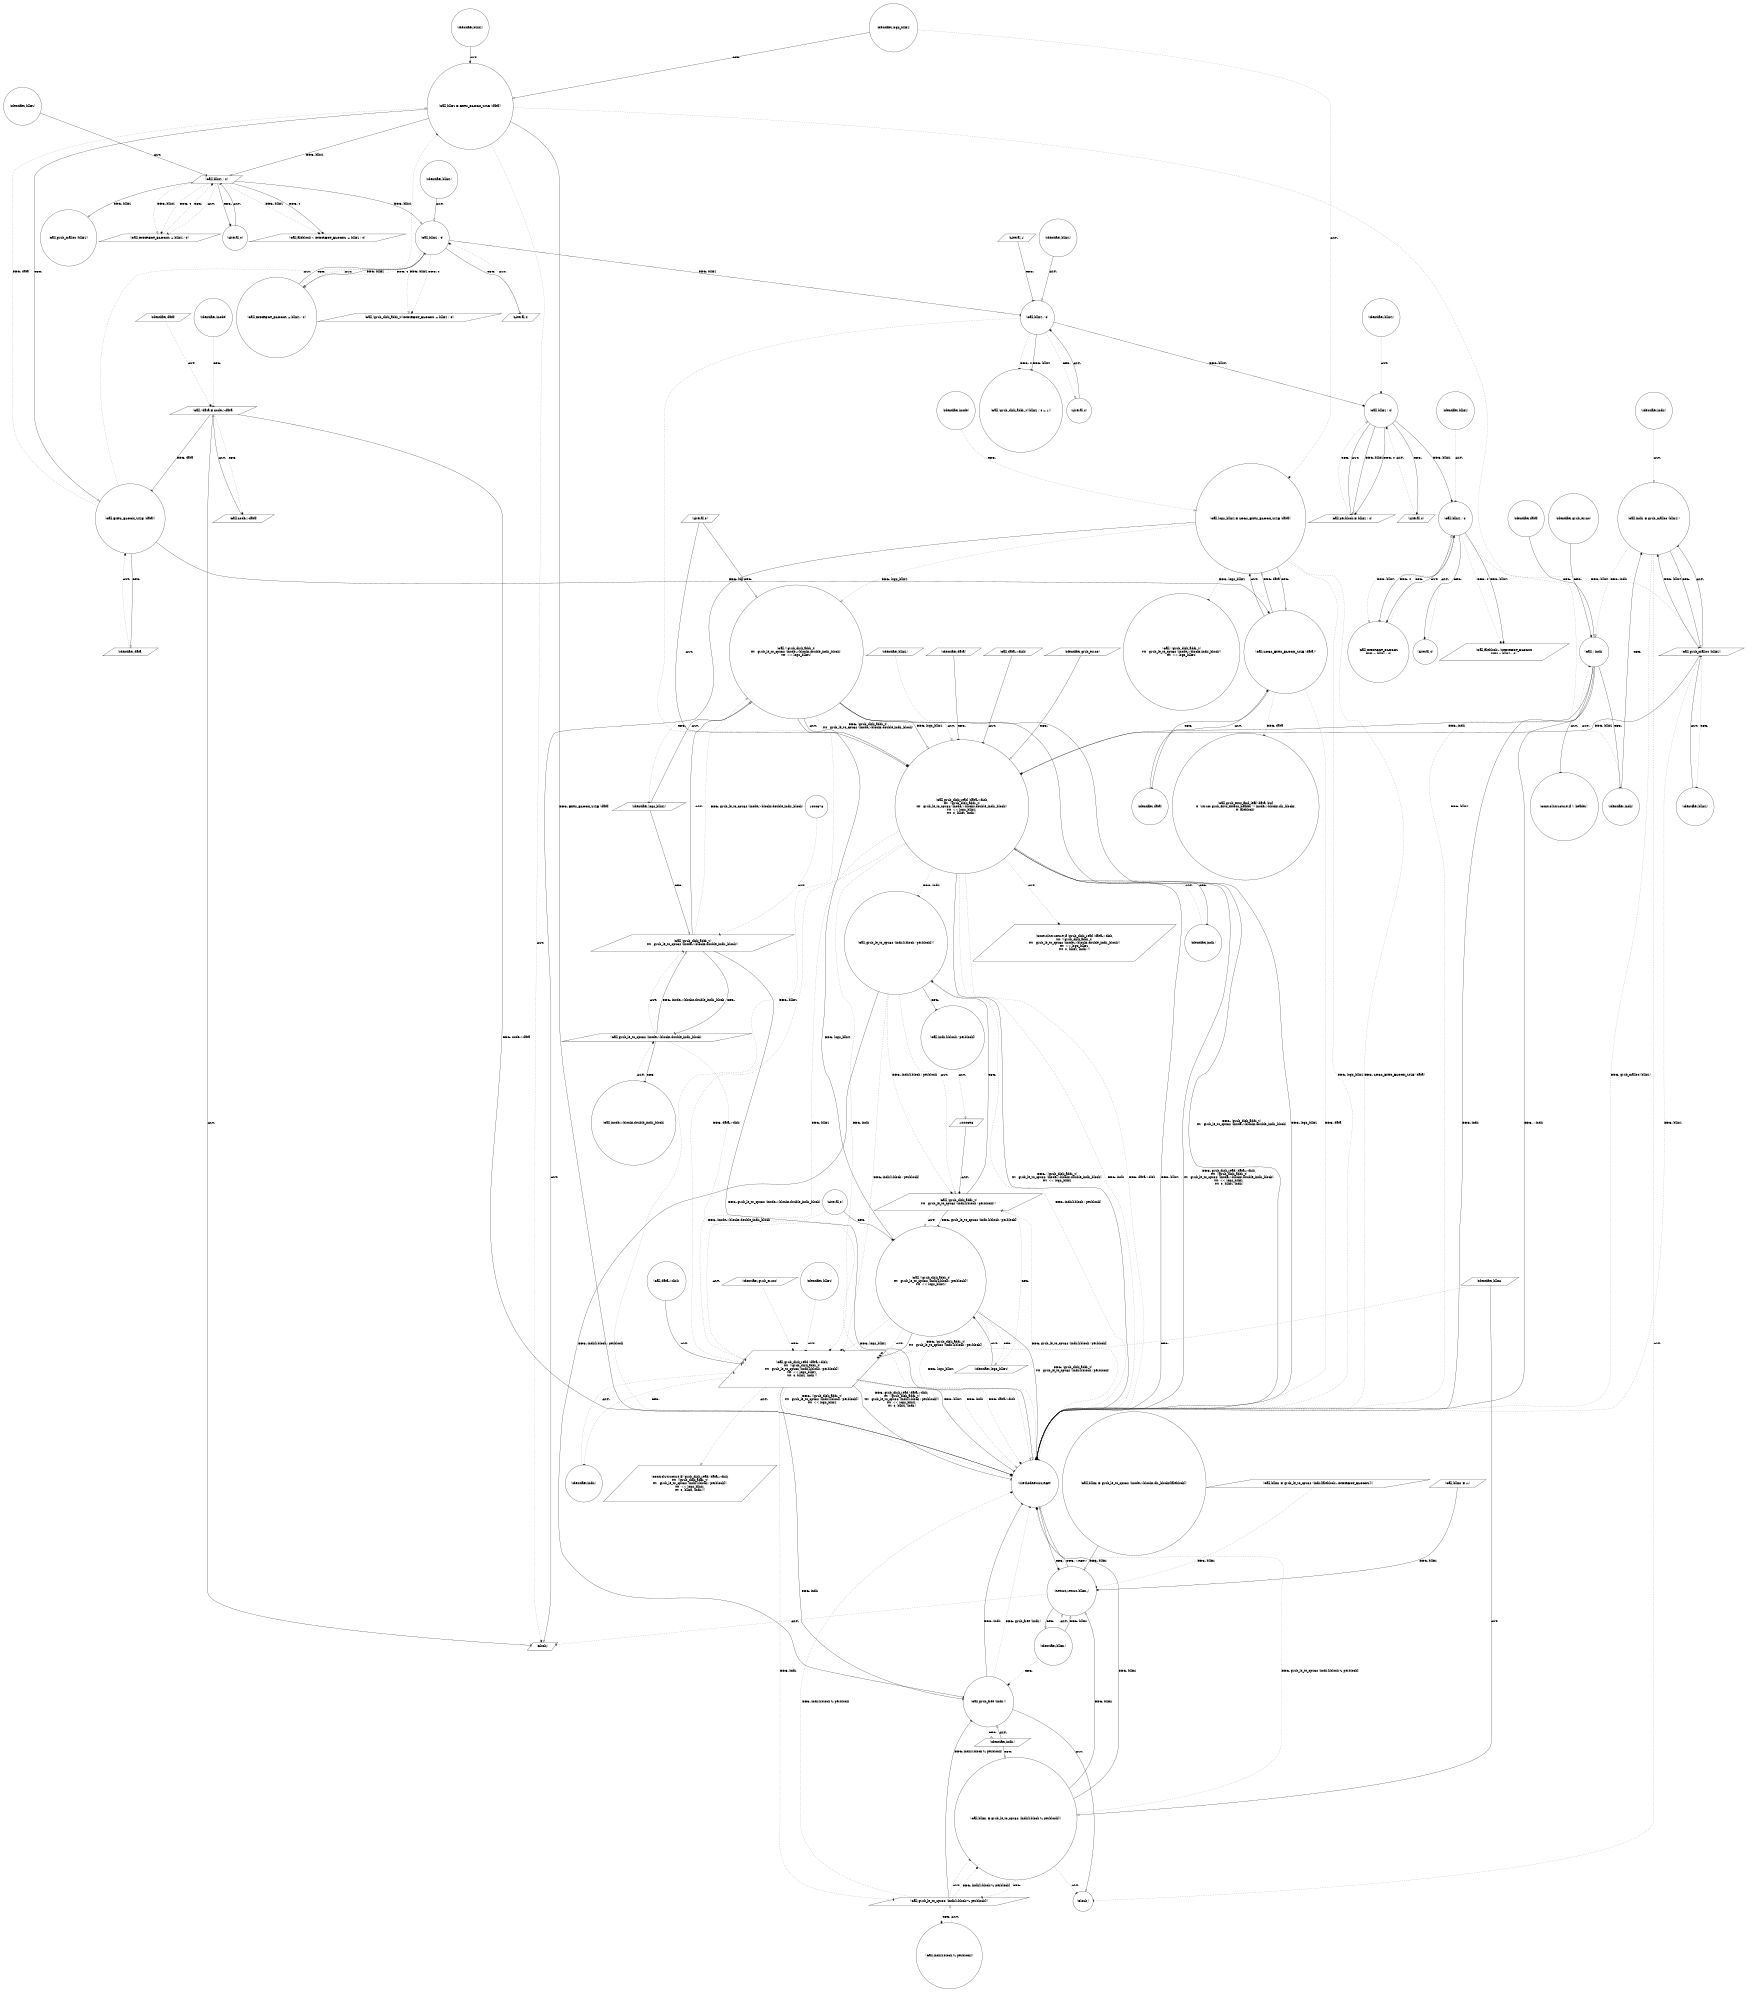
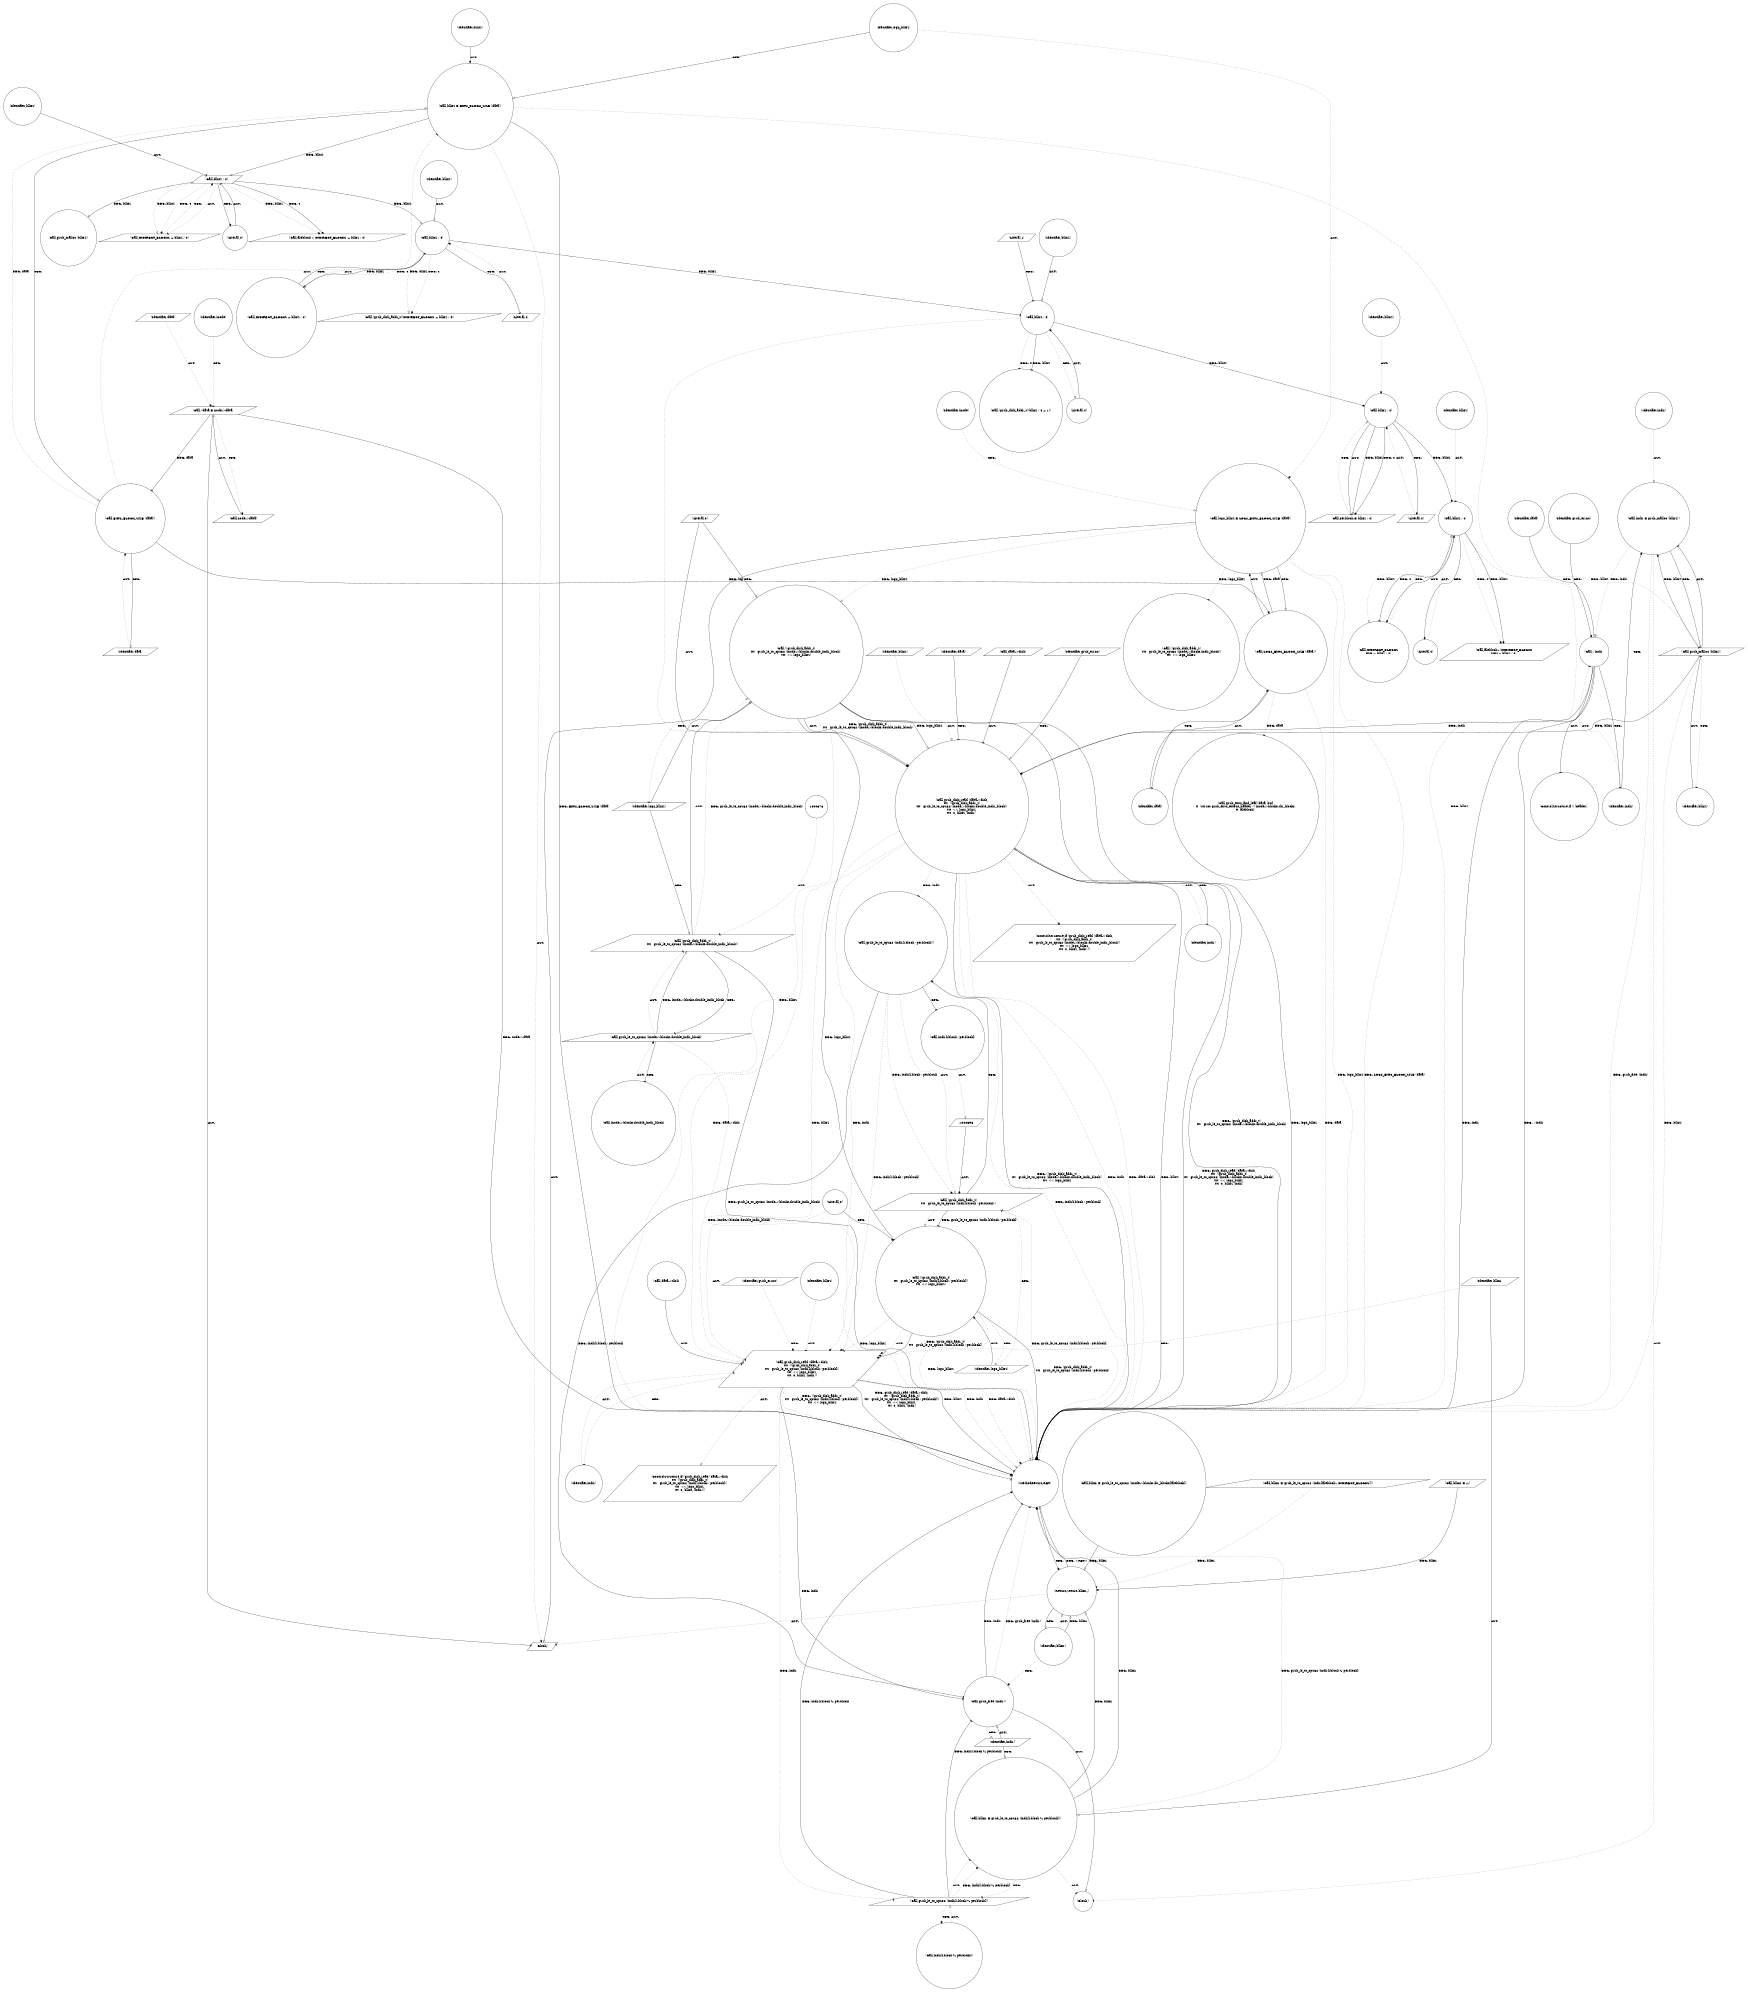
(1631, 1075) -> (1631, 1075)
(804, 1680) -> (804, 1680)
